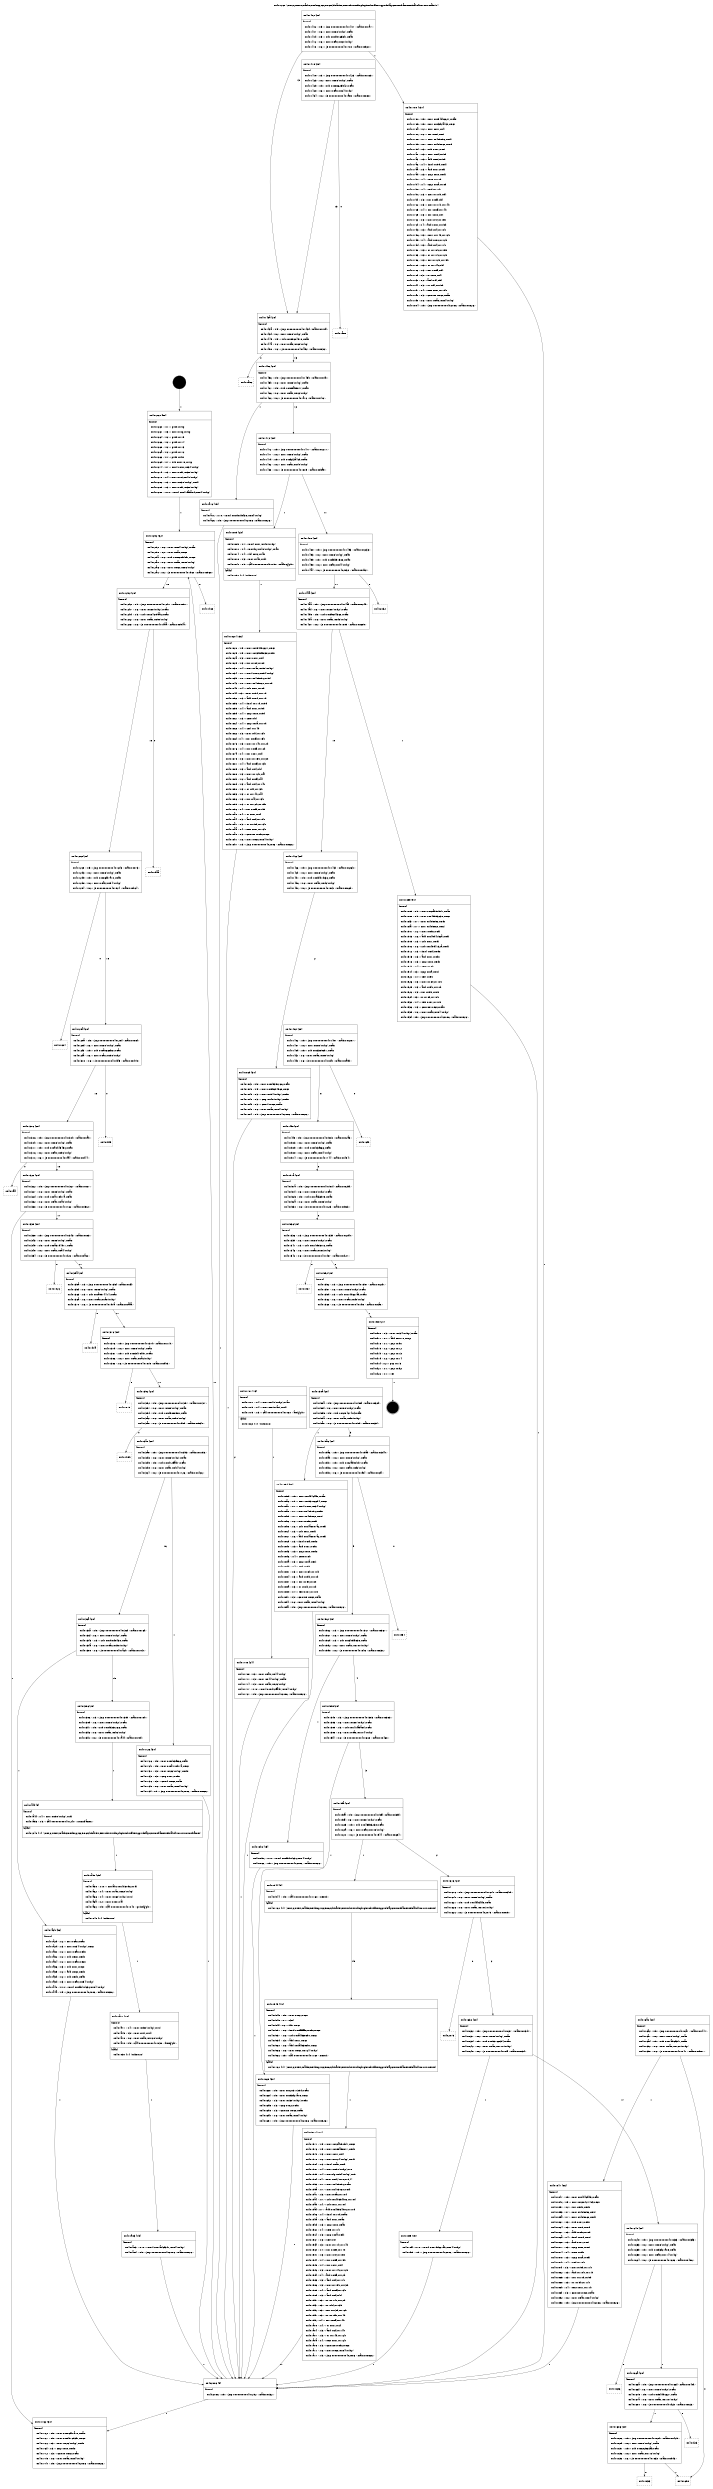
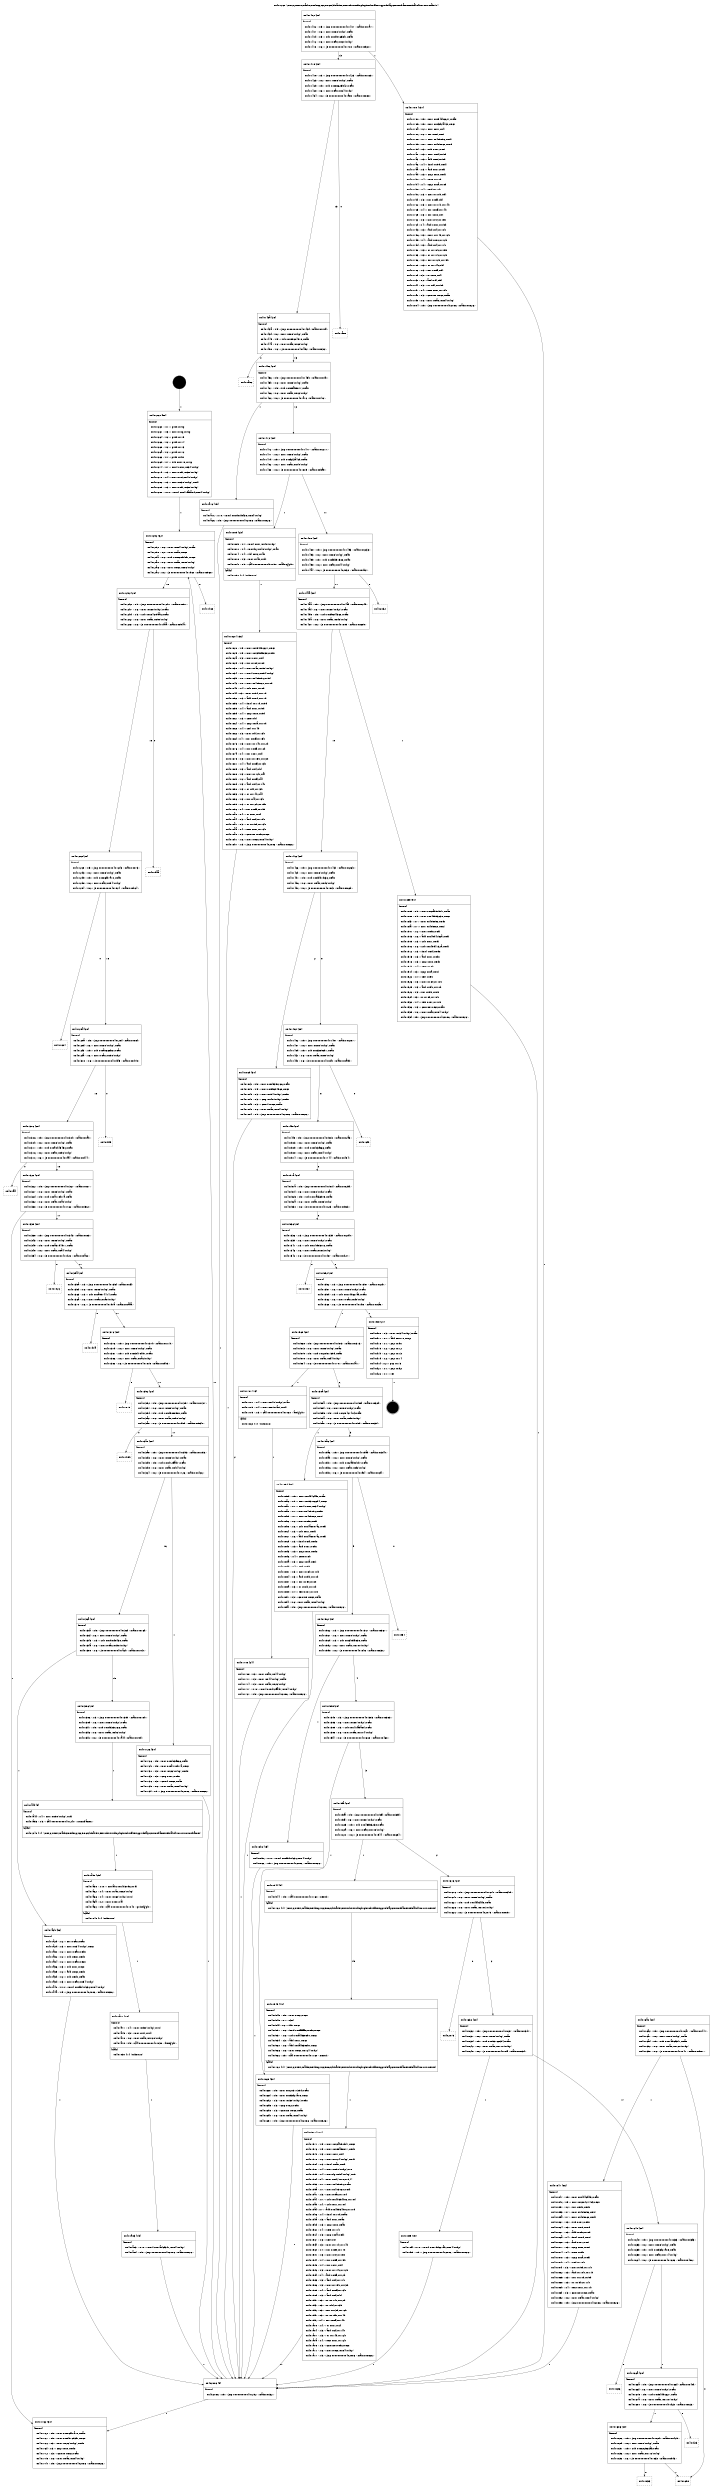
(270, 179) -> (338, 55)
none -> (320, 958)
none -> (327, 1348)
none -> (172, 1432)
